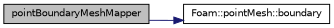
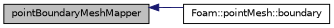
(161, 20) -> (171, 7)
